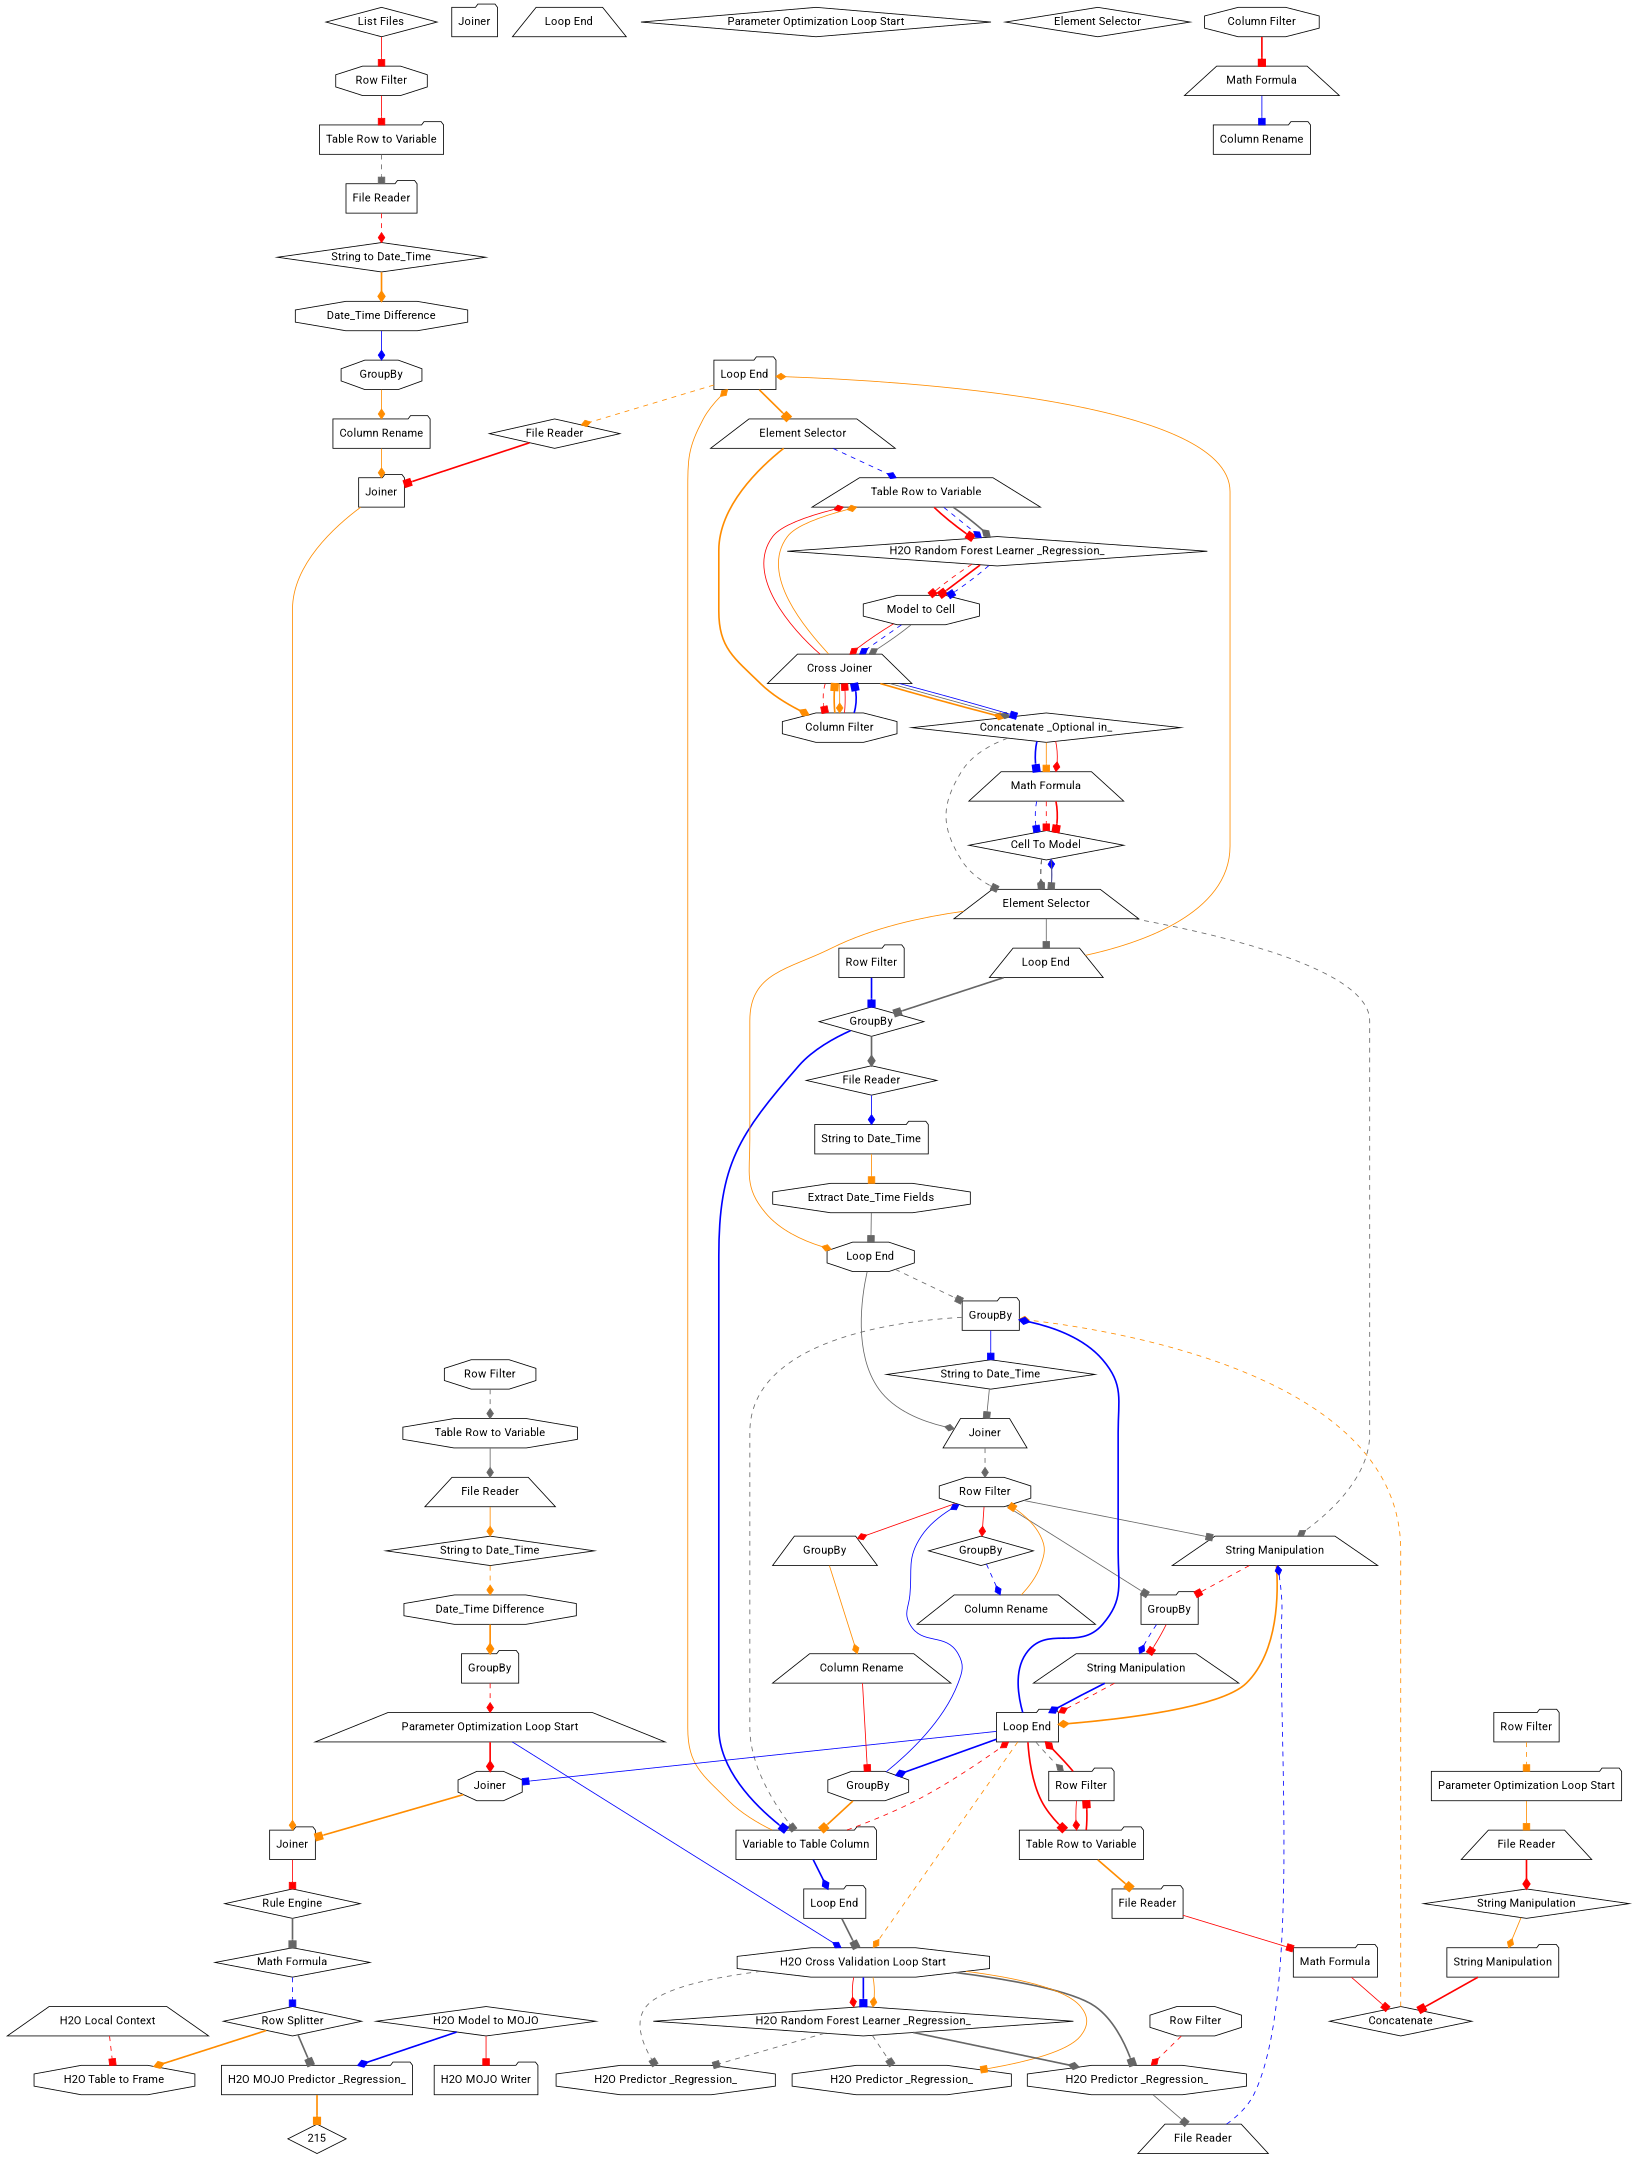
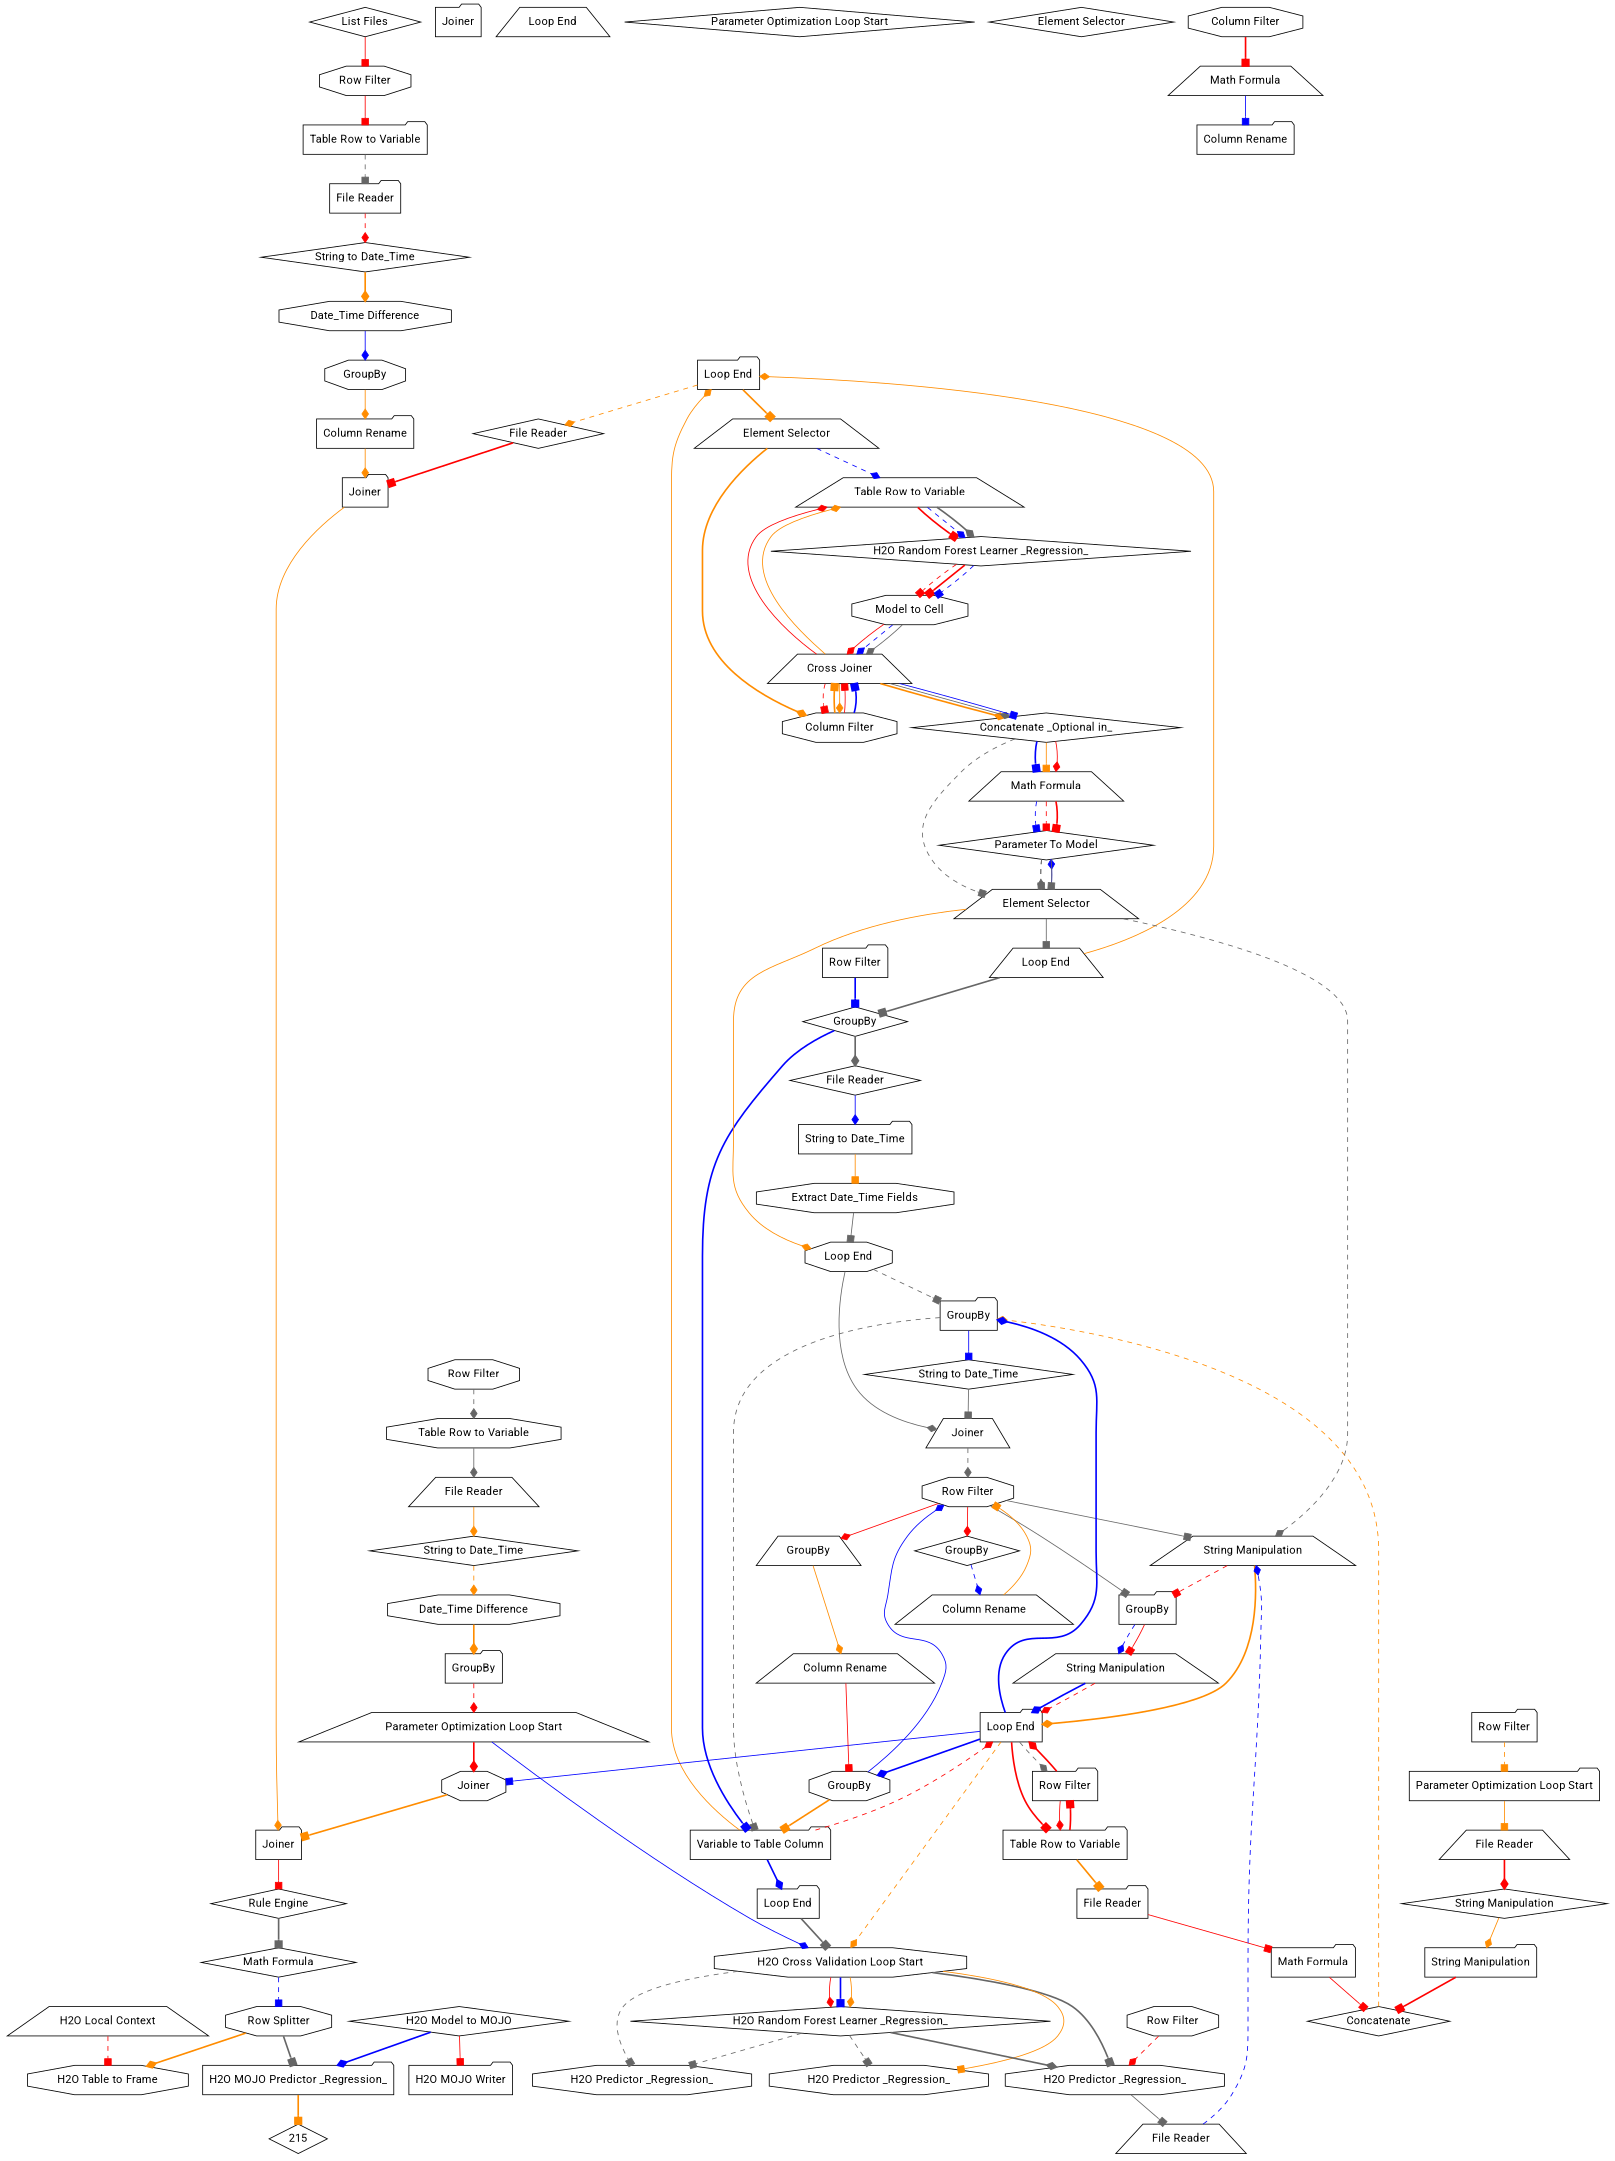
(1046, 845) -> (1046, 845)
(293, 2021) -> (279, 2021)
